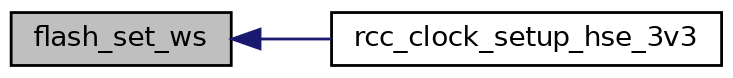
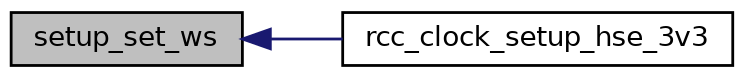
(121, 39) -> (127, 39)
